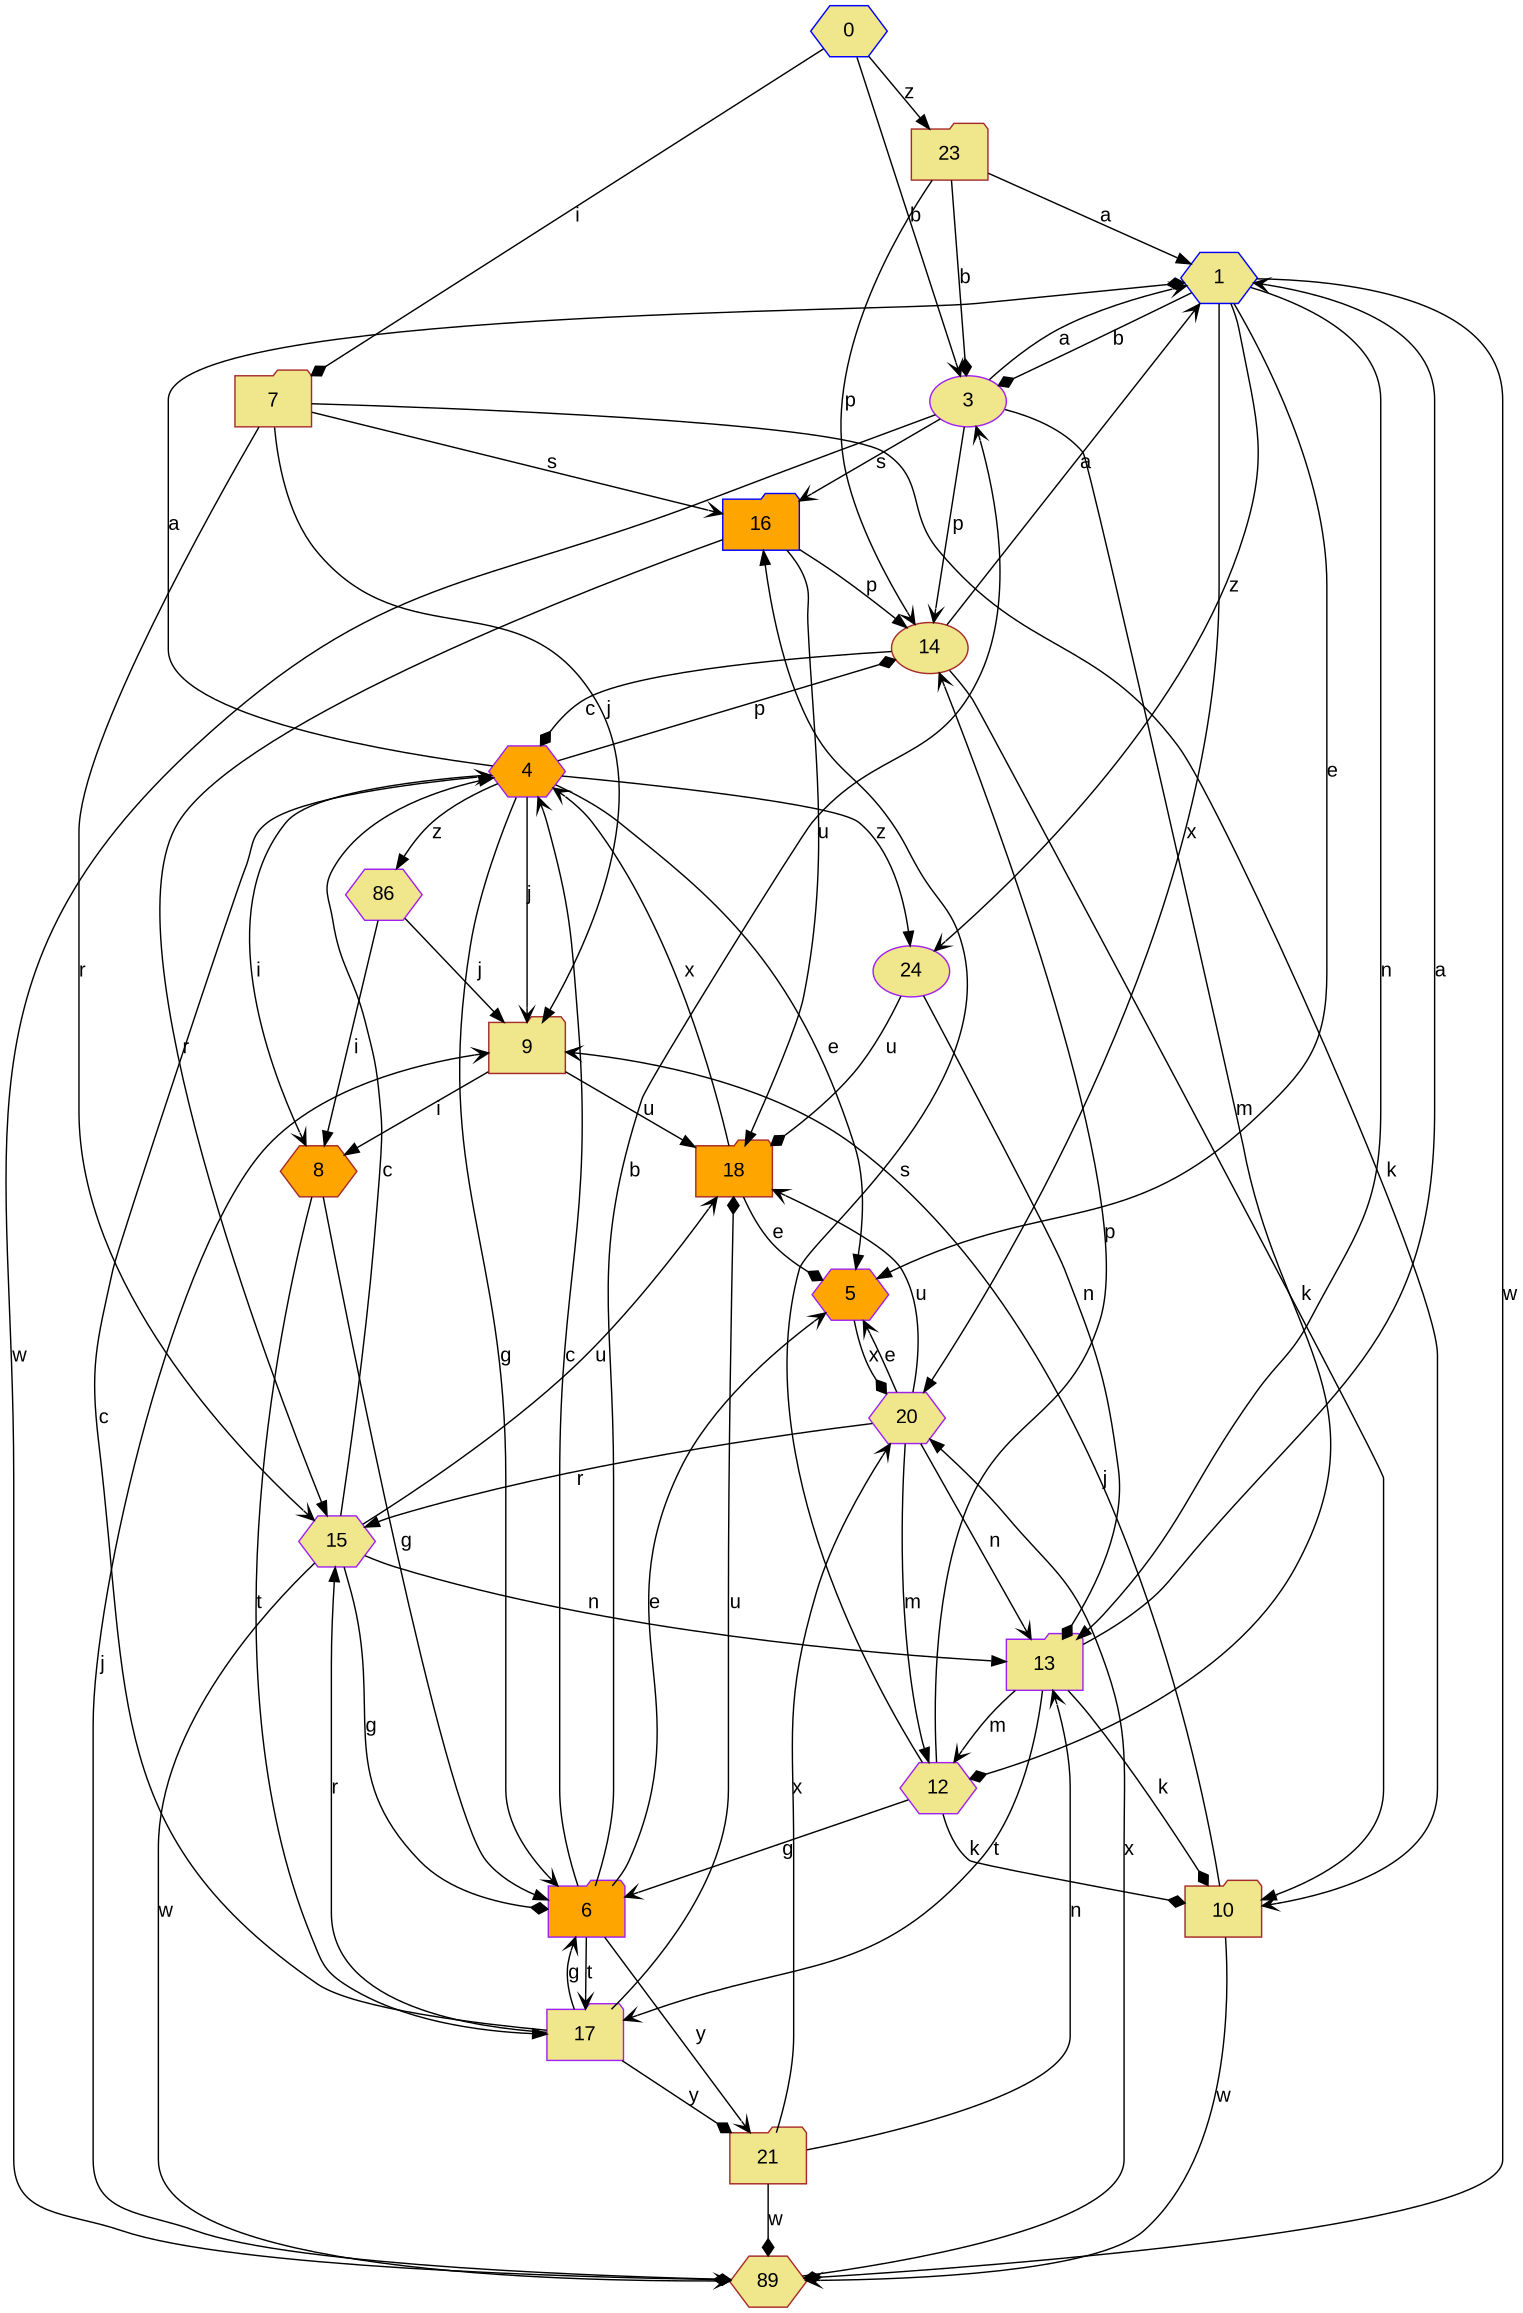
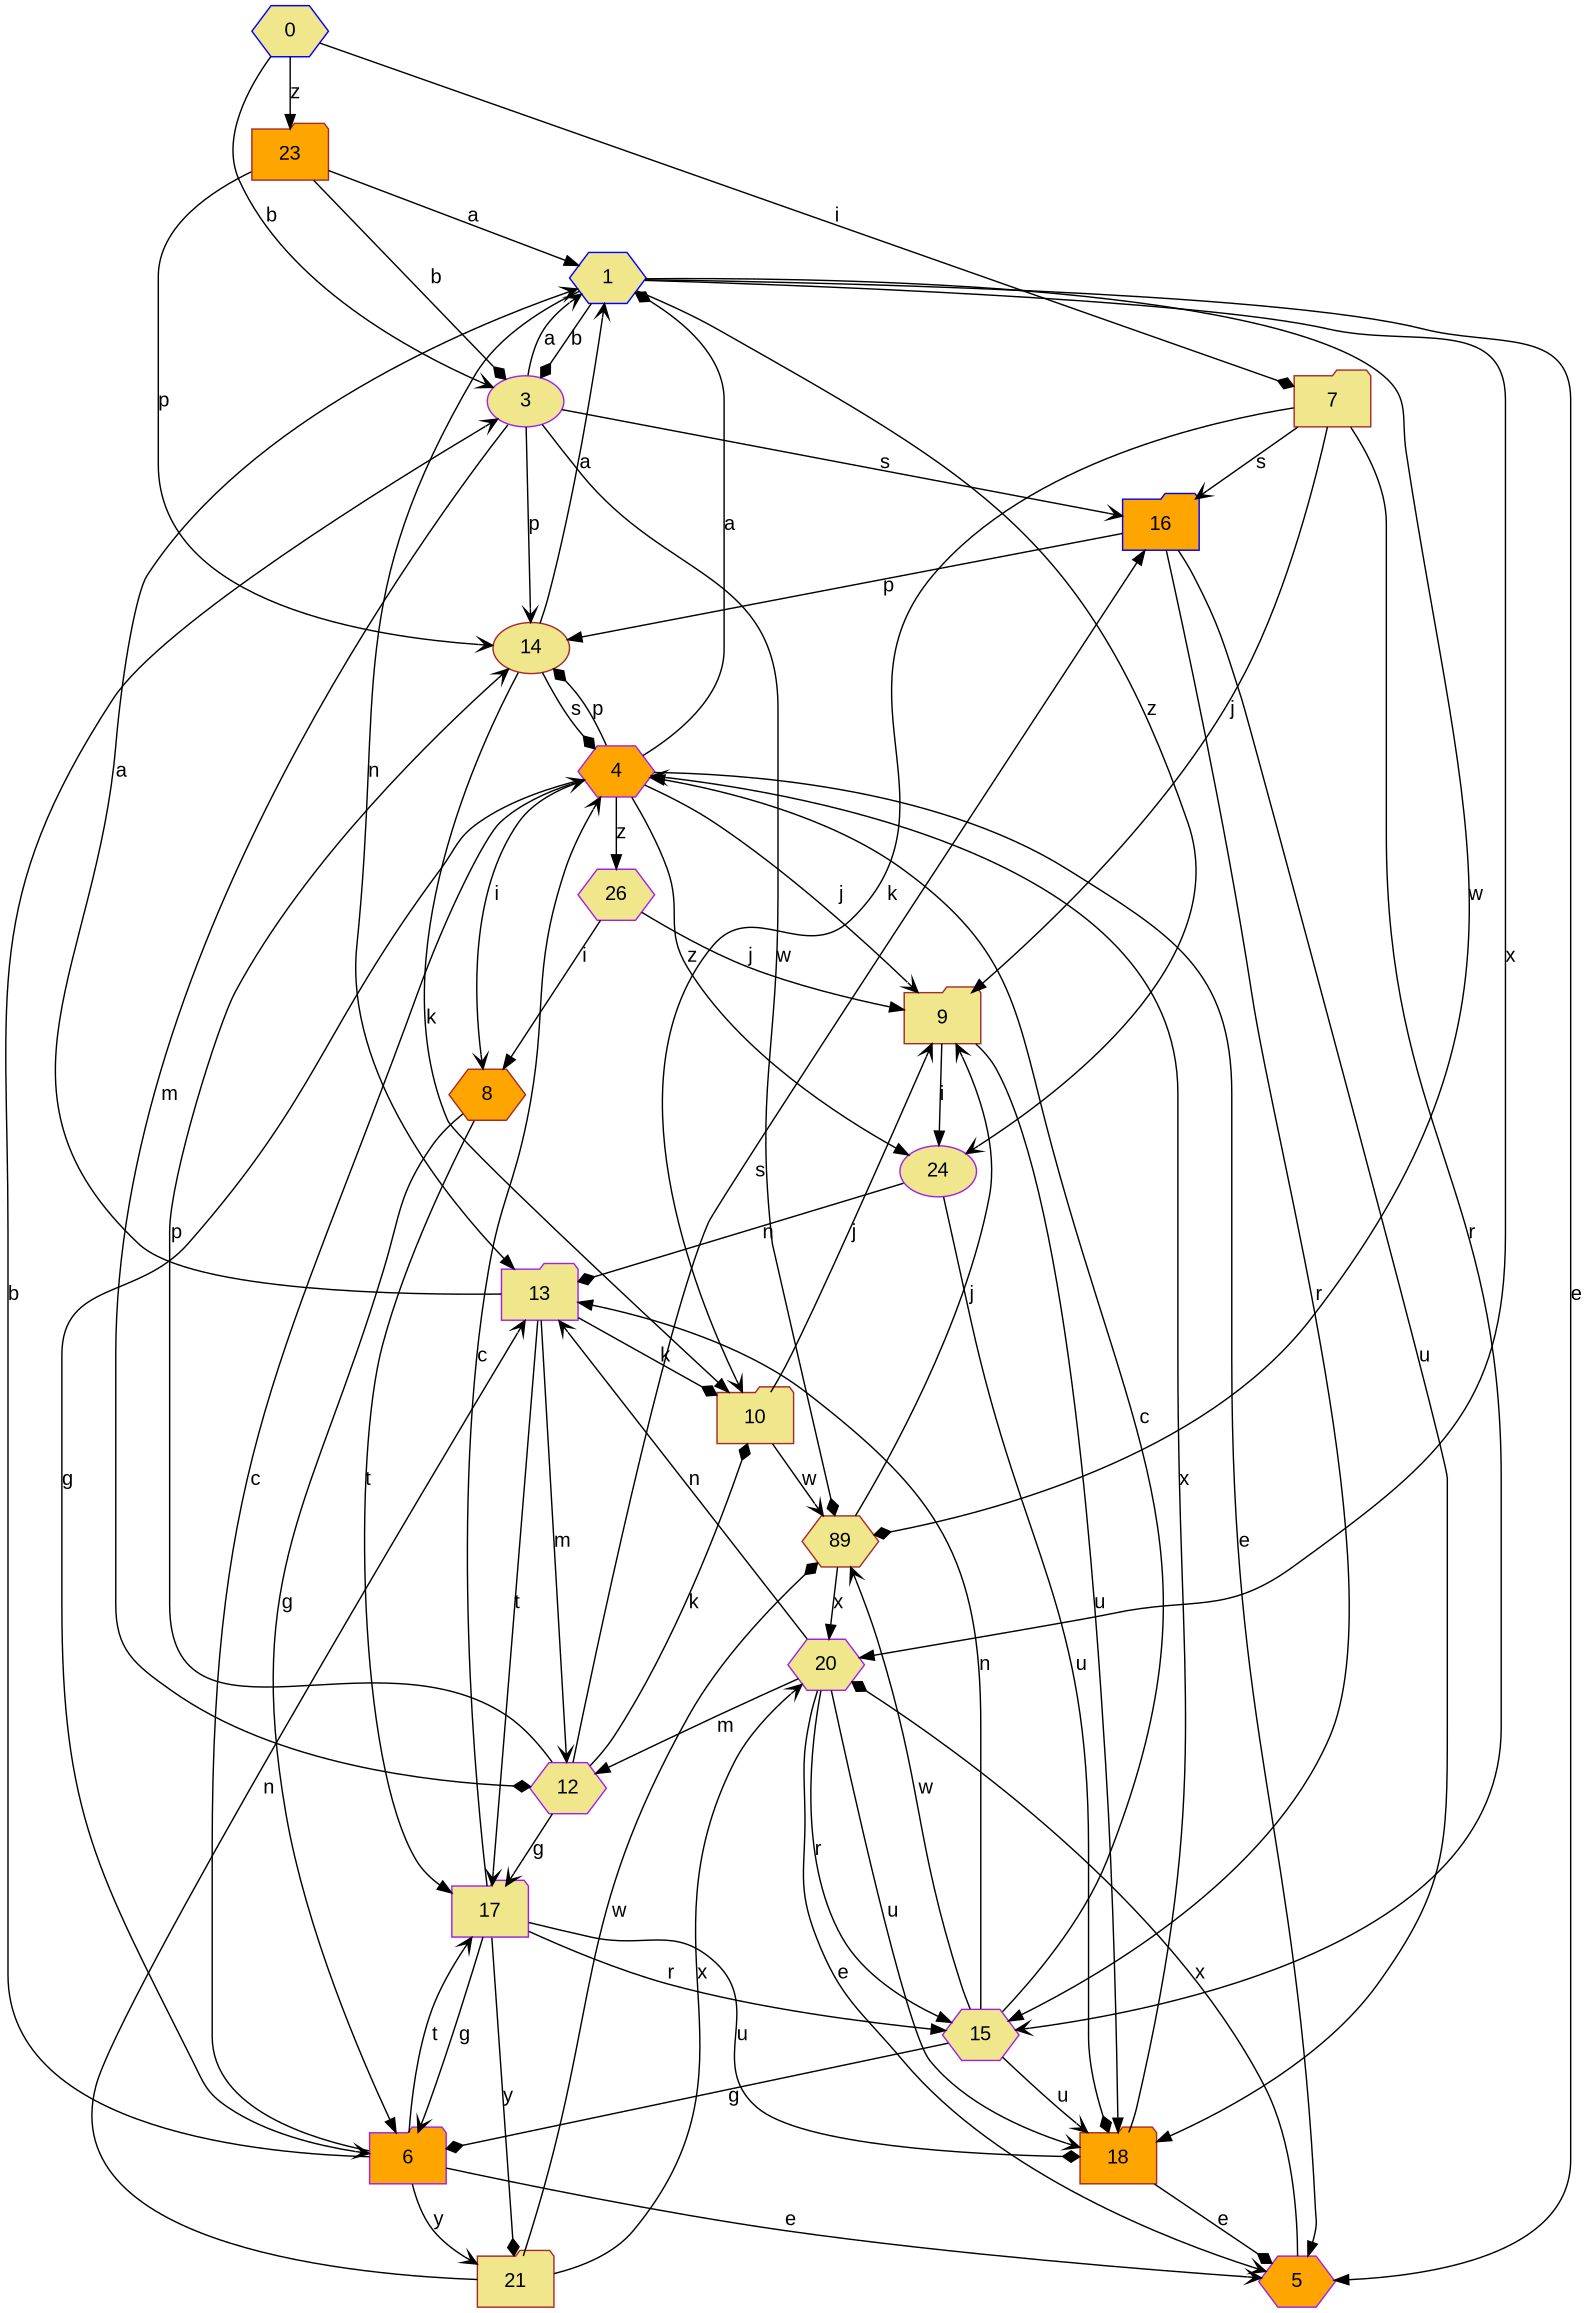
(950, 155) -> (290, 155)
(590, 710) -> (576, 710)
(384, 895) -> (616, 895)
(423, 1110) -> (941, 1087)
(773, 1846) -> (533, 1844)
